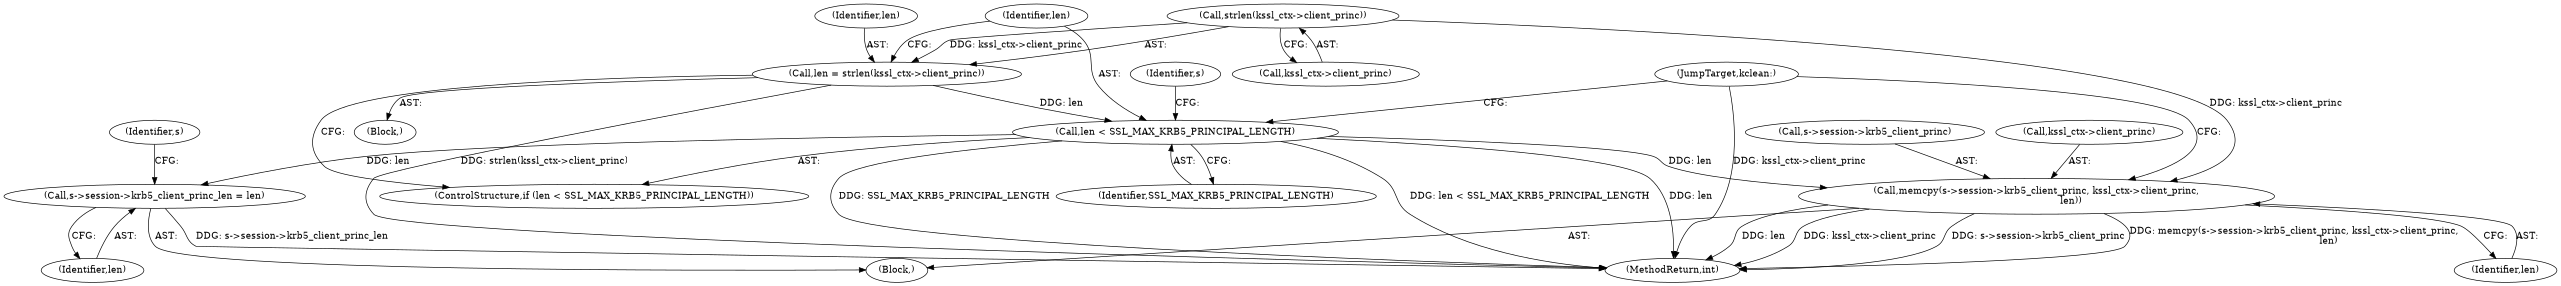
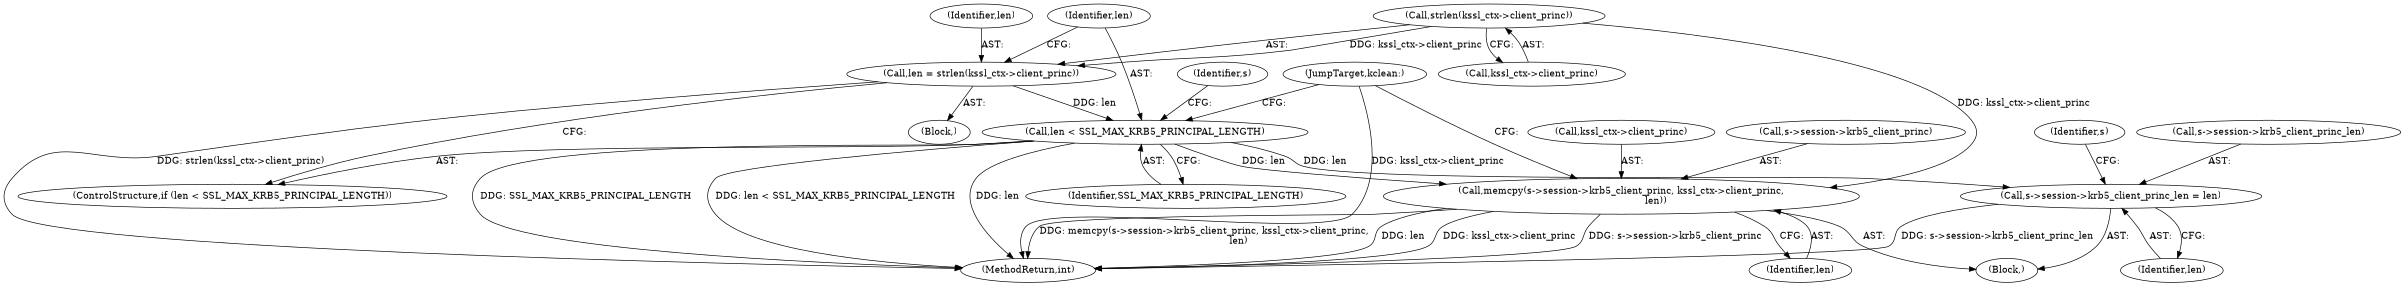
none -> (2269, 132)
